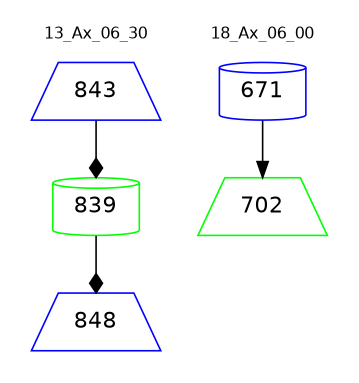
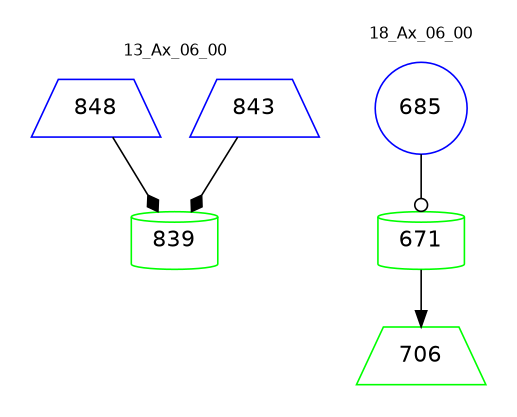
(96, 34) -> (175, 51)
(263, 91) -> (421, 241)
none -> (421, 108)
(263, 207) -> (421, 356)
(96, 255) -> (130, 166)
